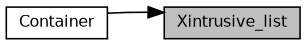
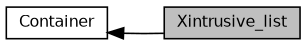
(128, 12) -> (144, 34)
